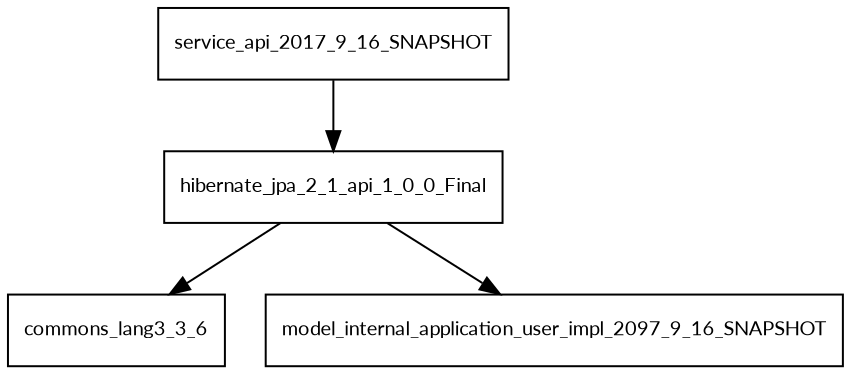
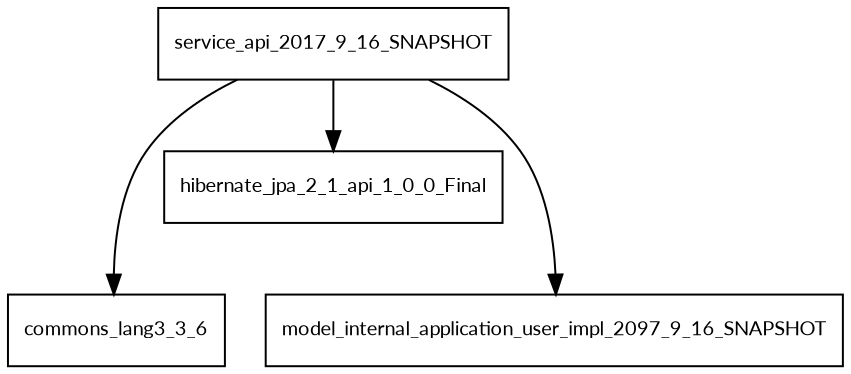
(234, 253) -> (143, 156)
(435, 253) -> (524, 157)
